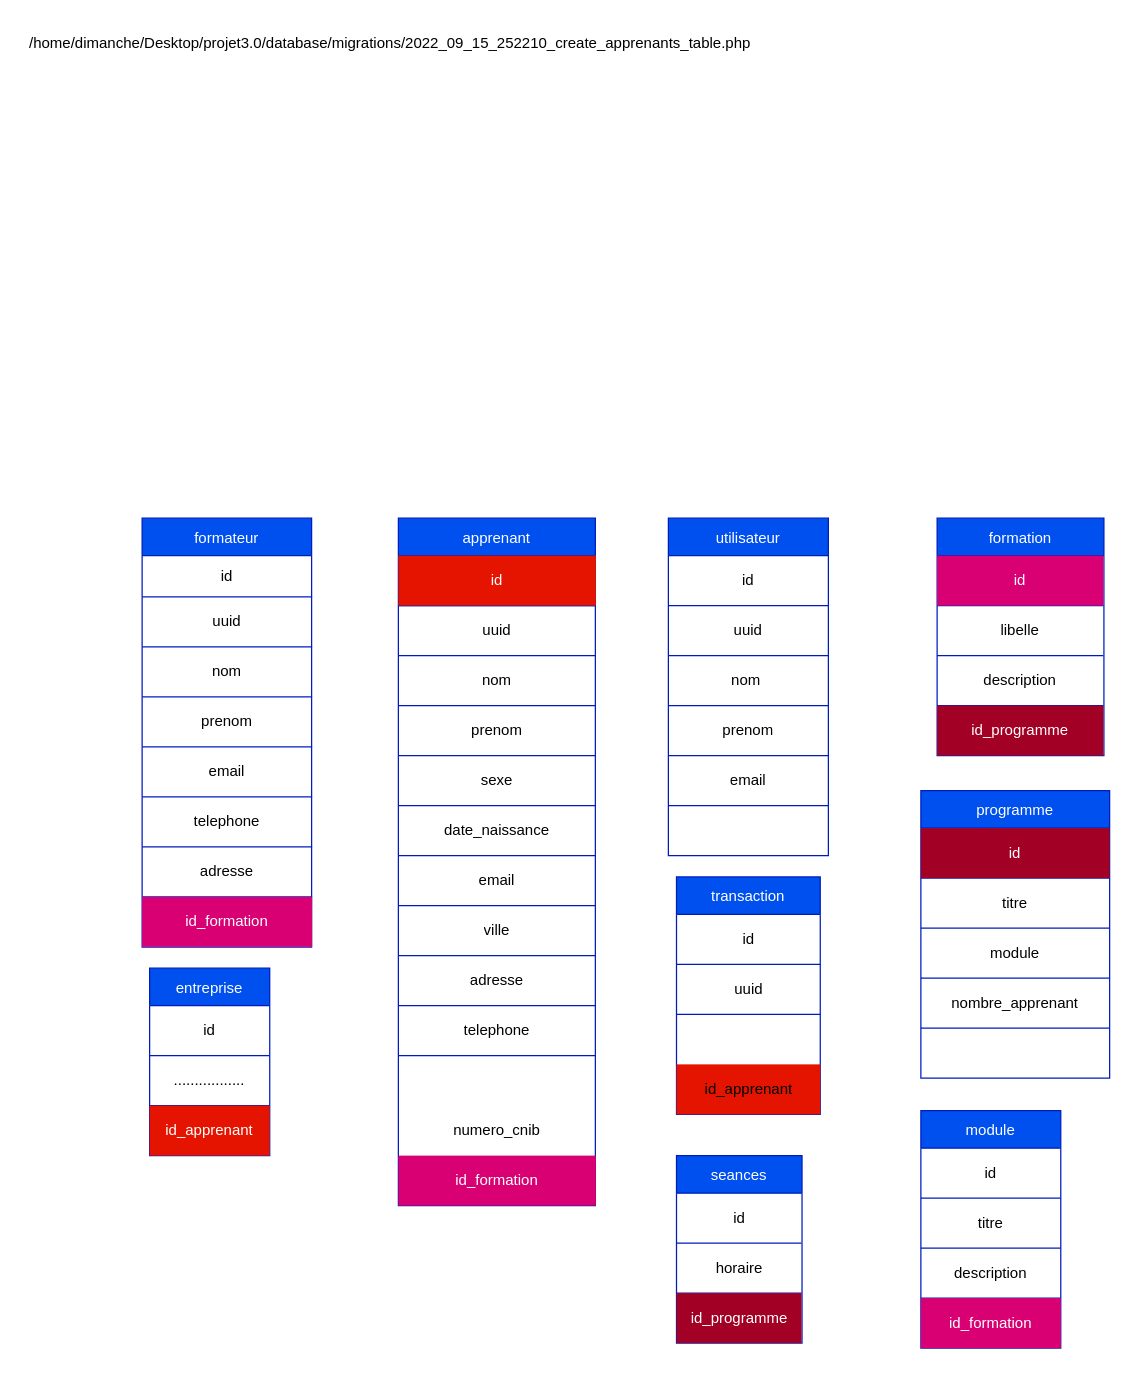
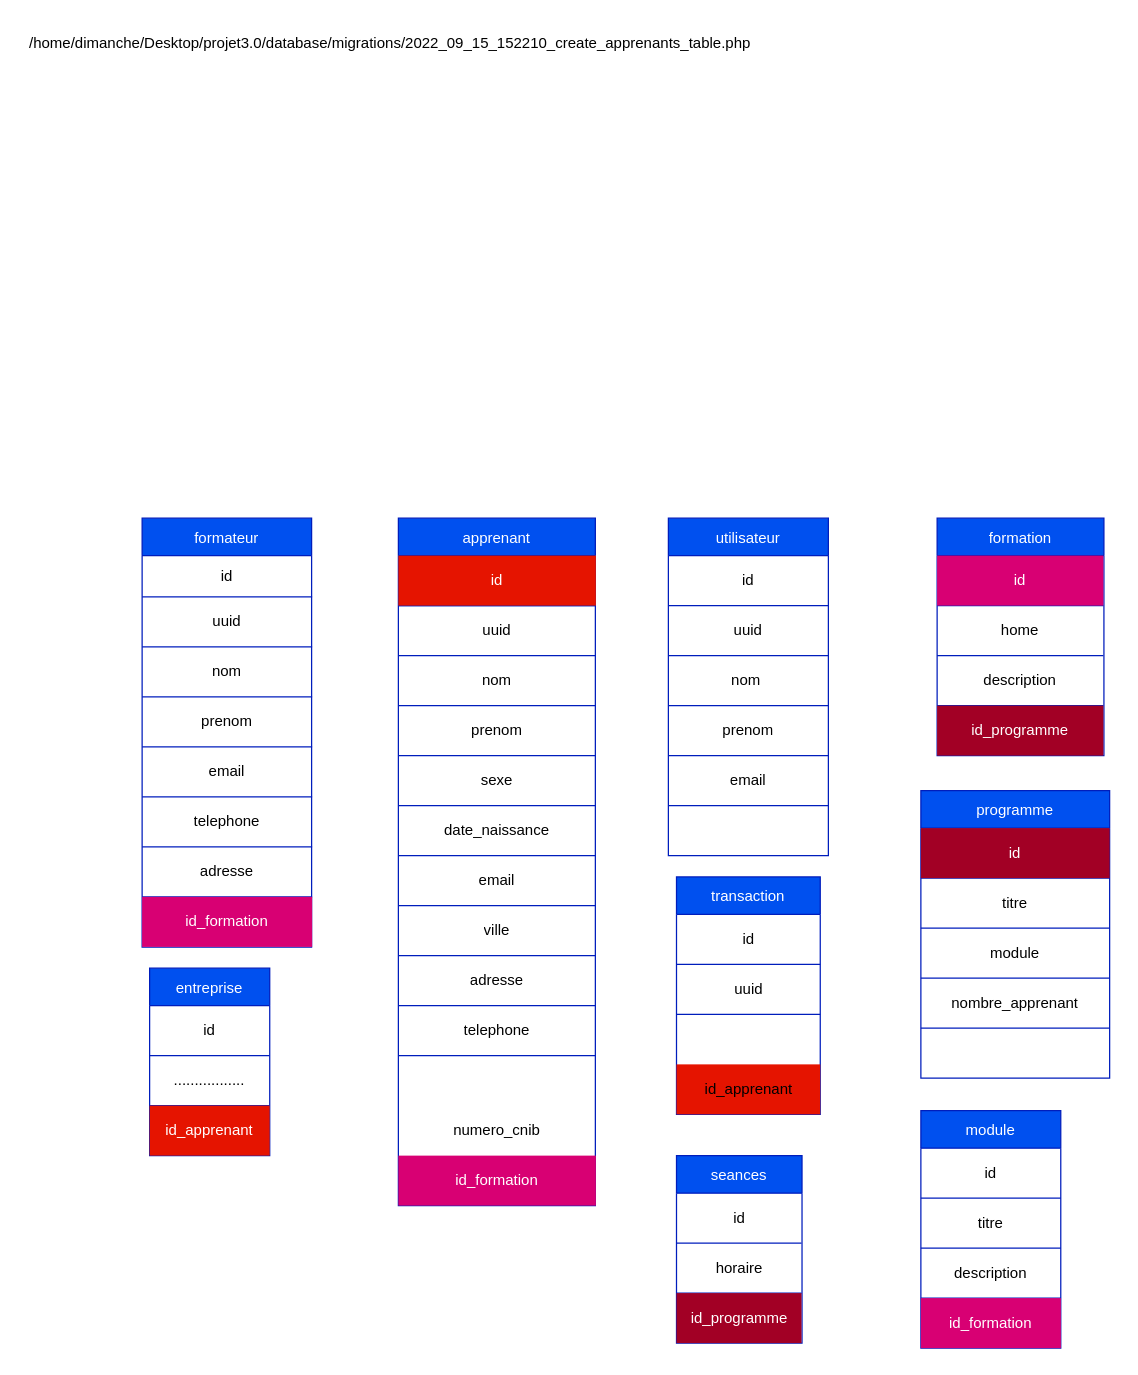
(366, 52) -> (366, 52)
(1020, 631) -> (1020, 631)
